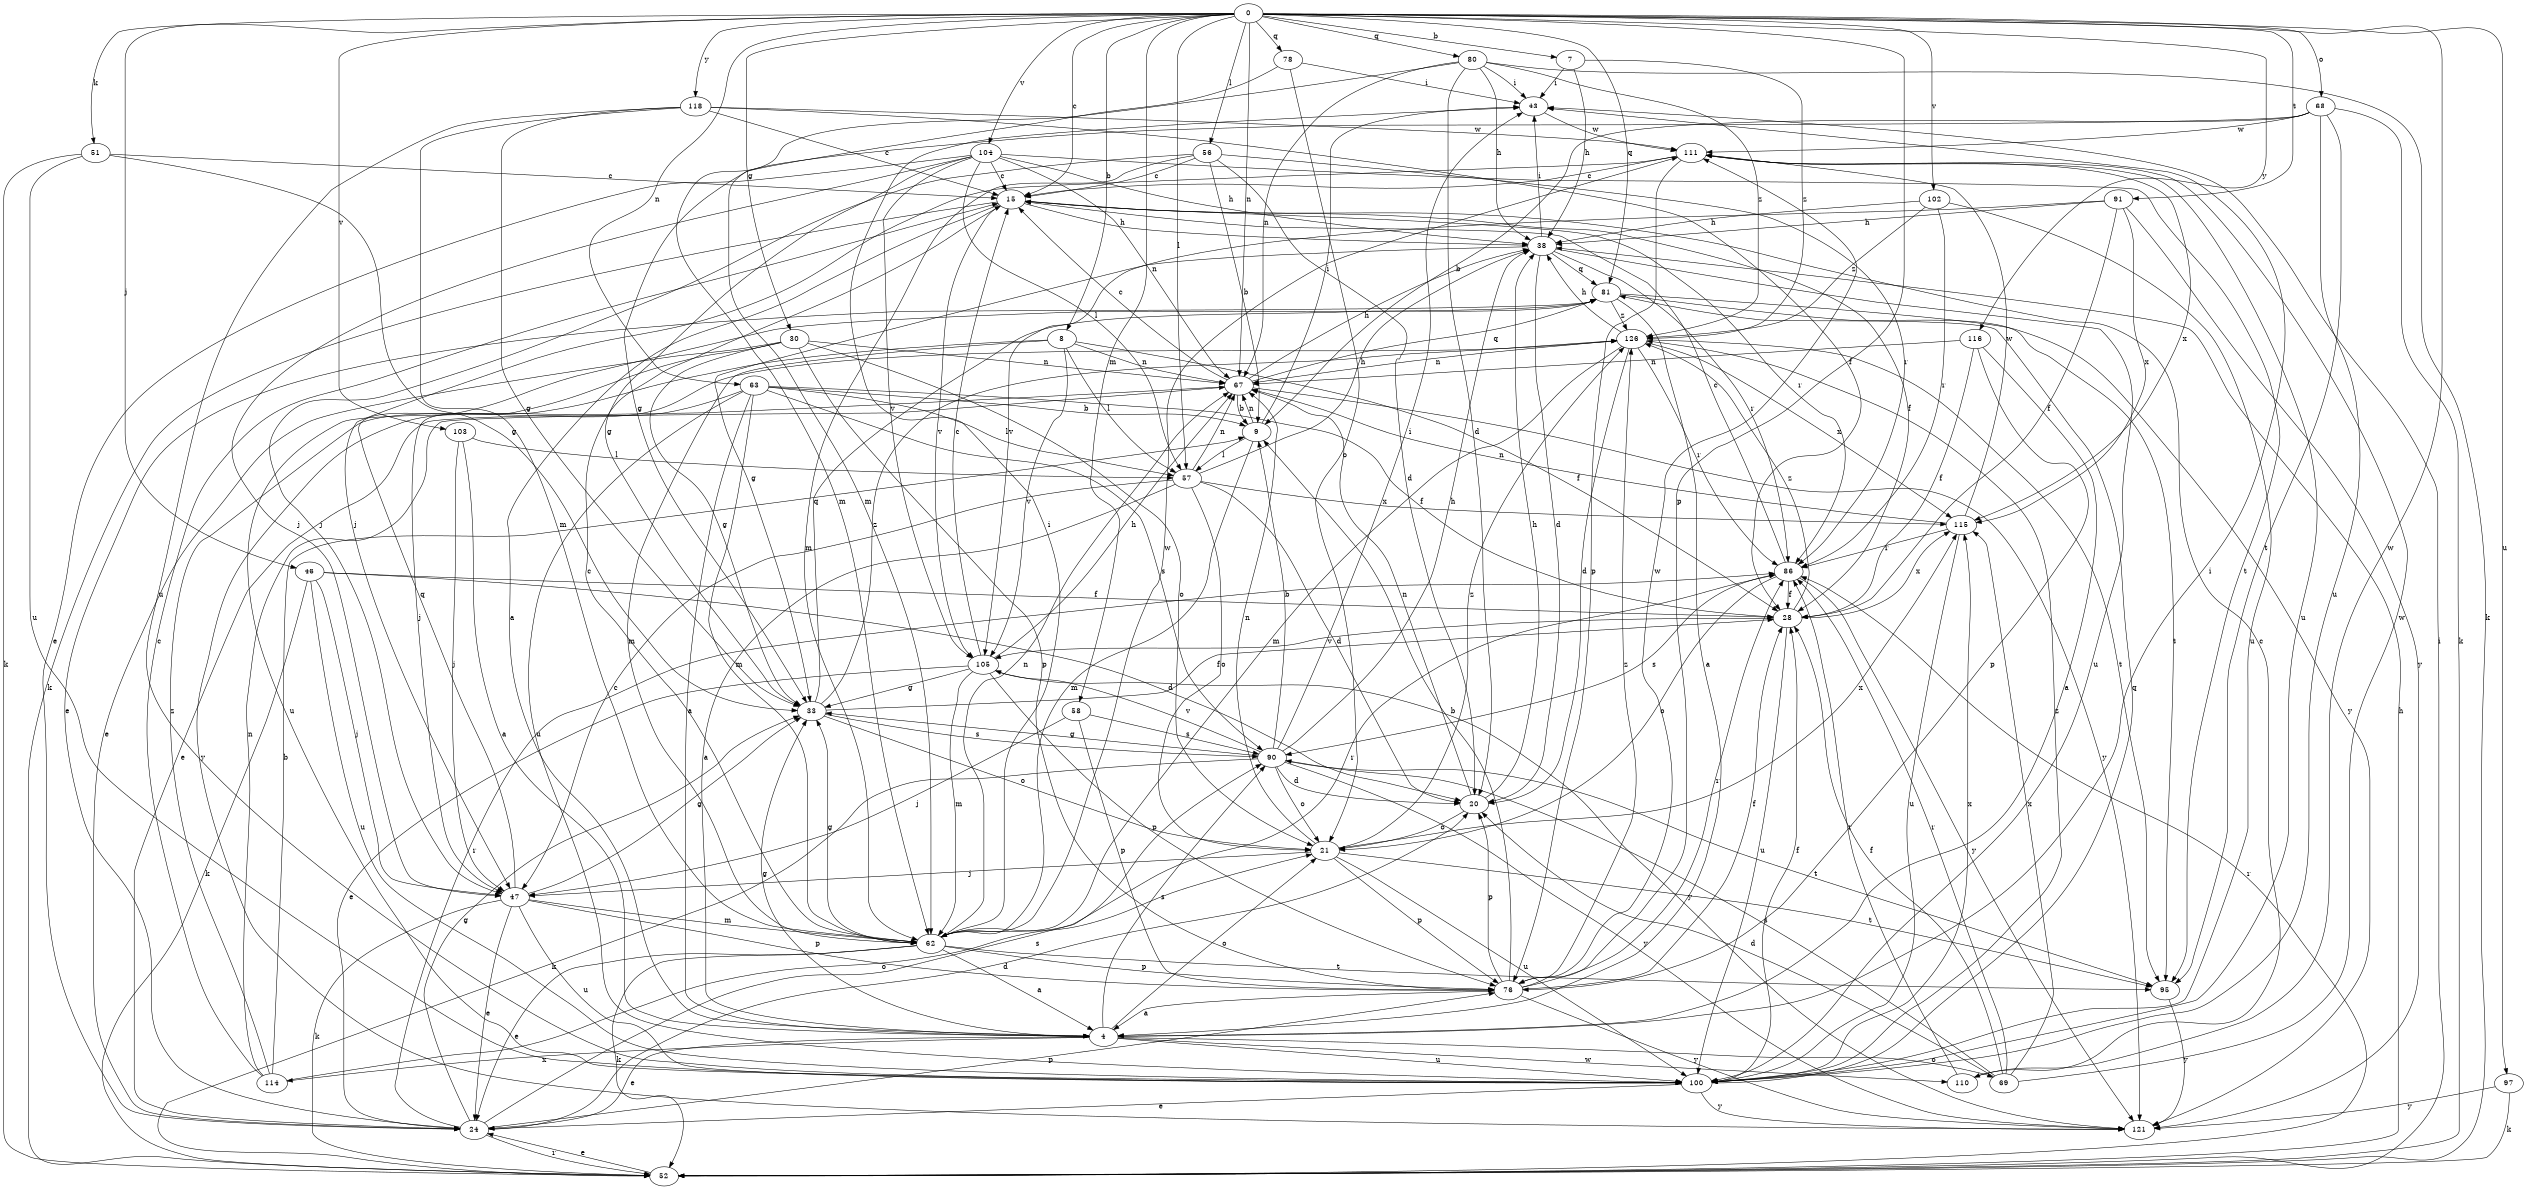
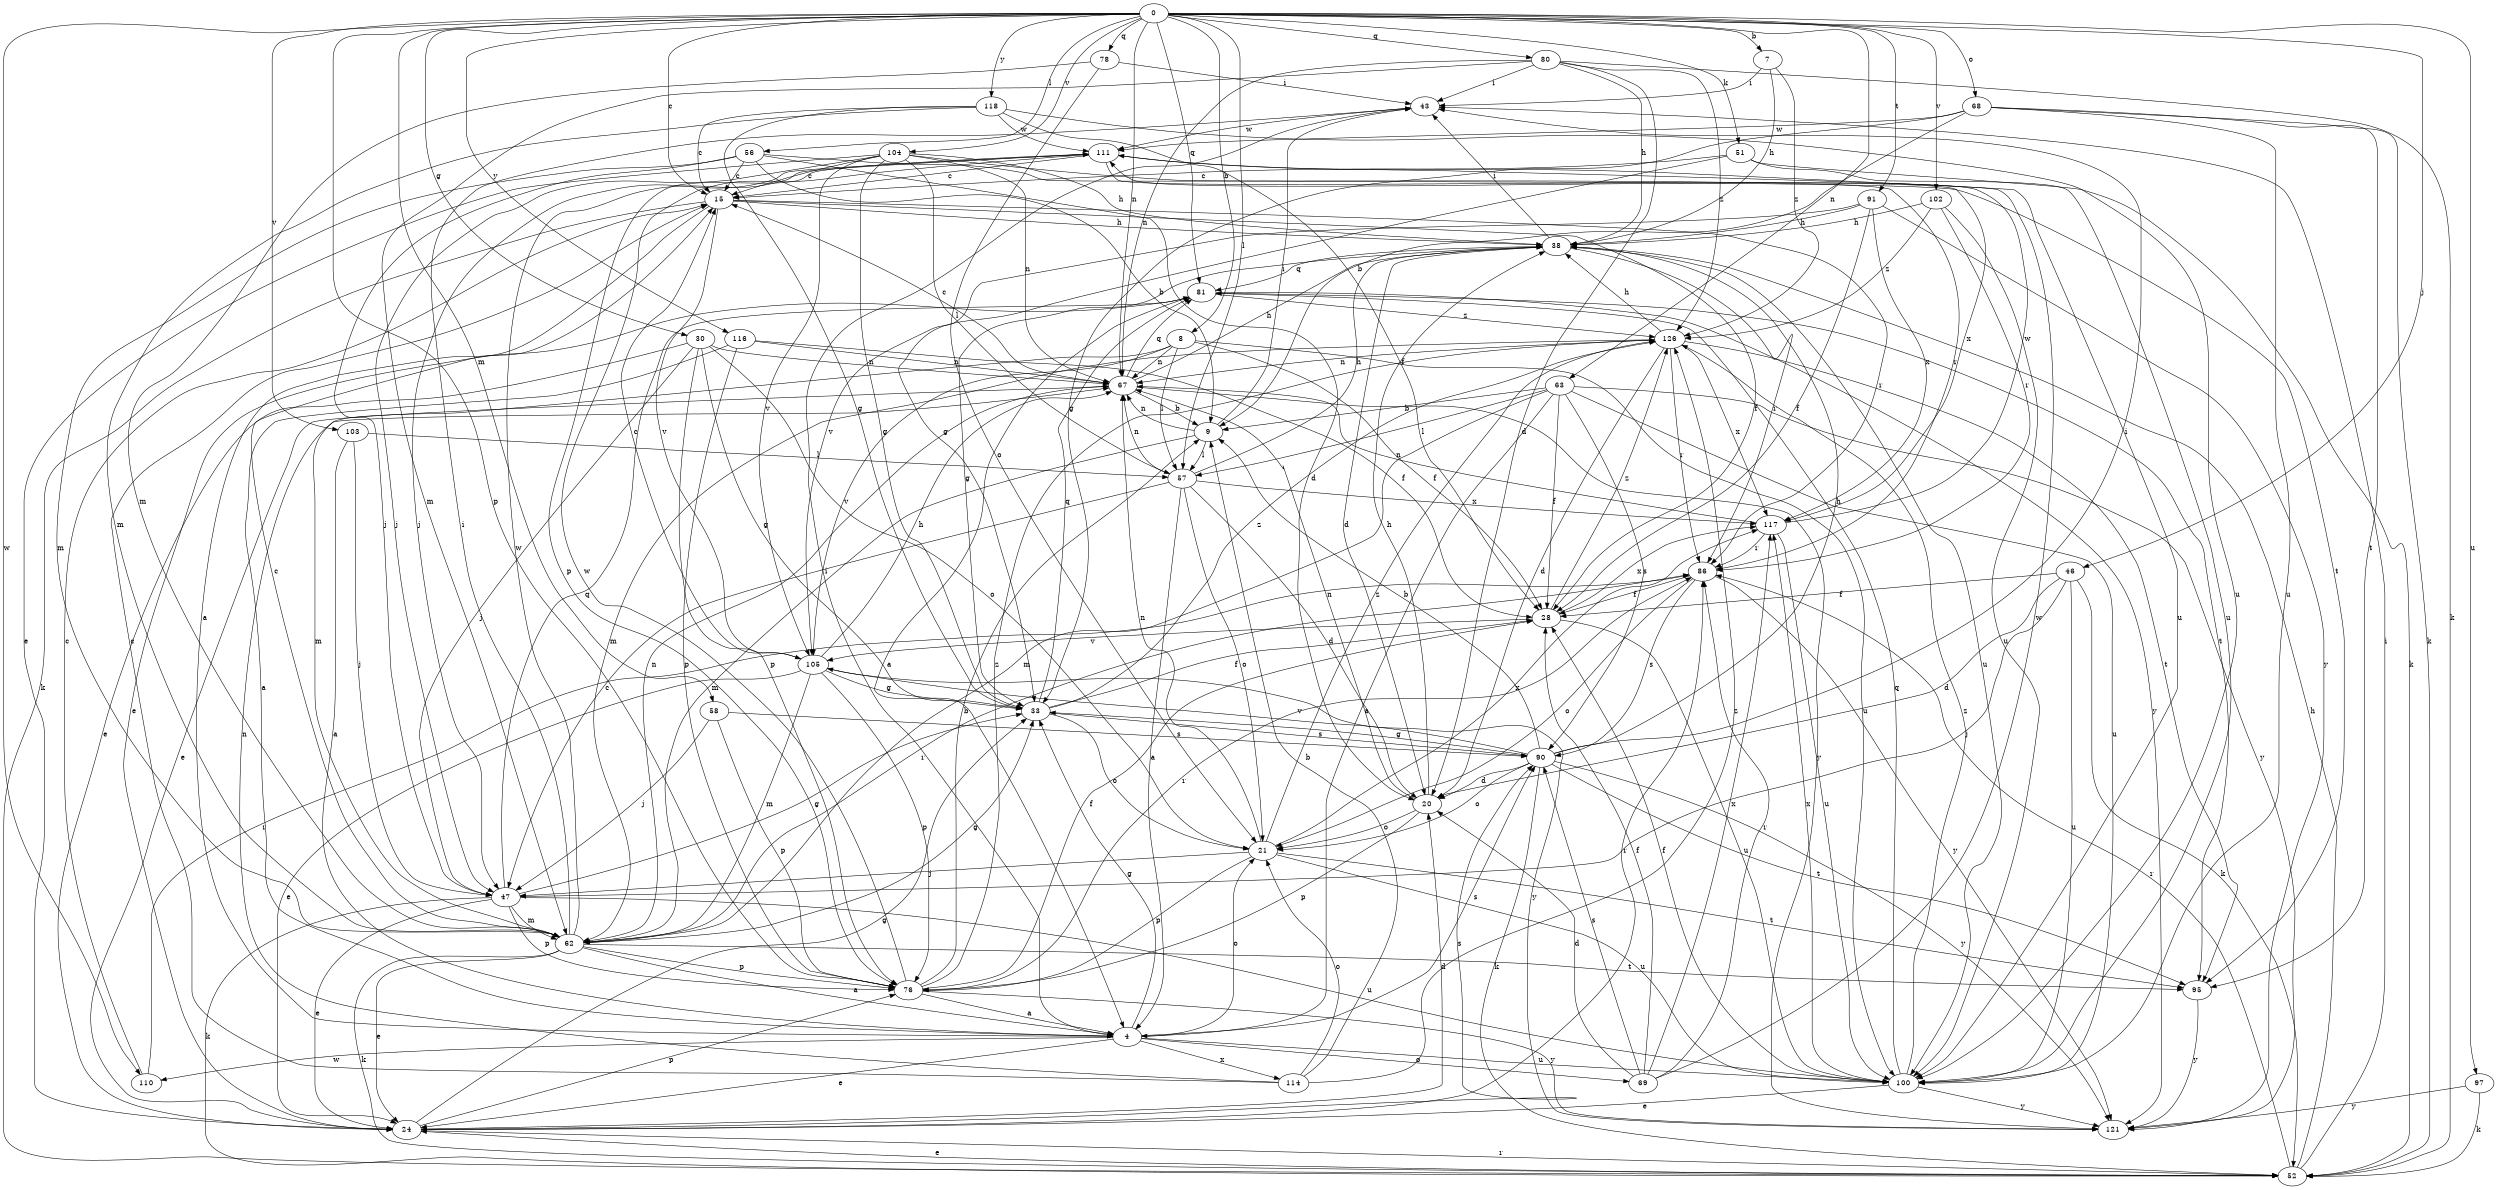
(1501, 231) -> none
(1961, 525) -> (1771, 525)
(1488, 901) -> (1188, 940)
